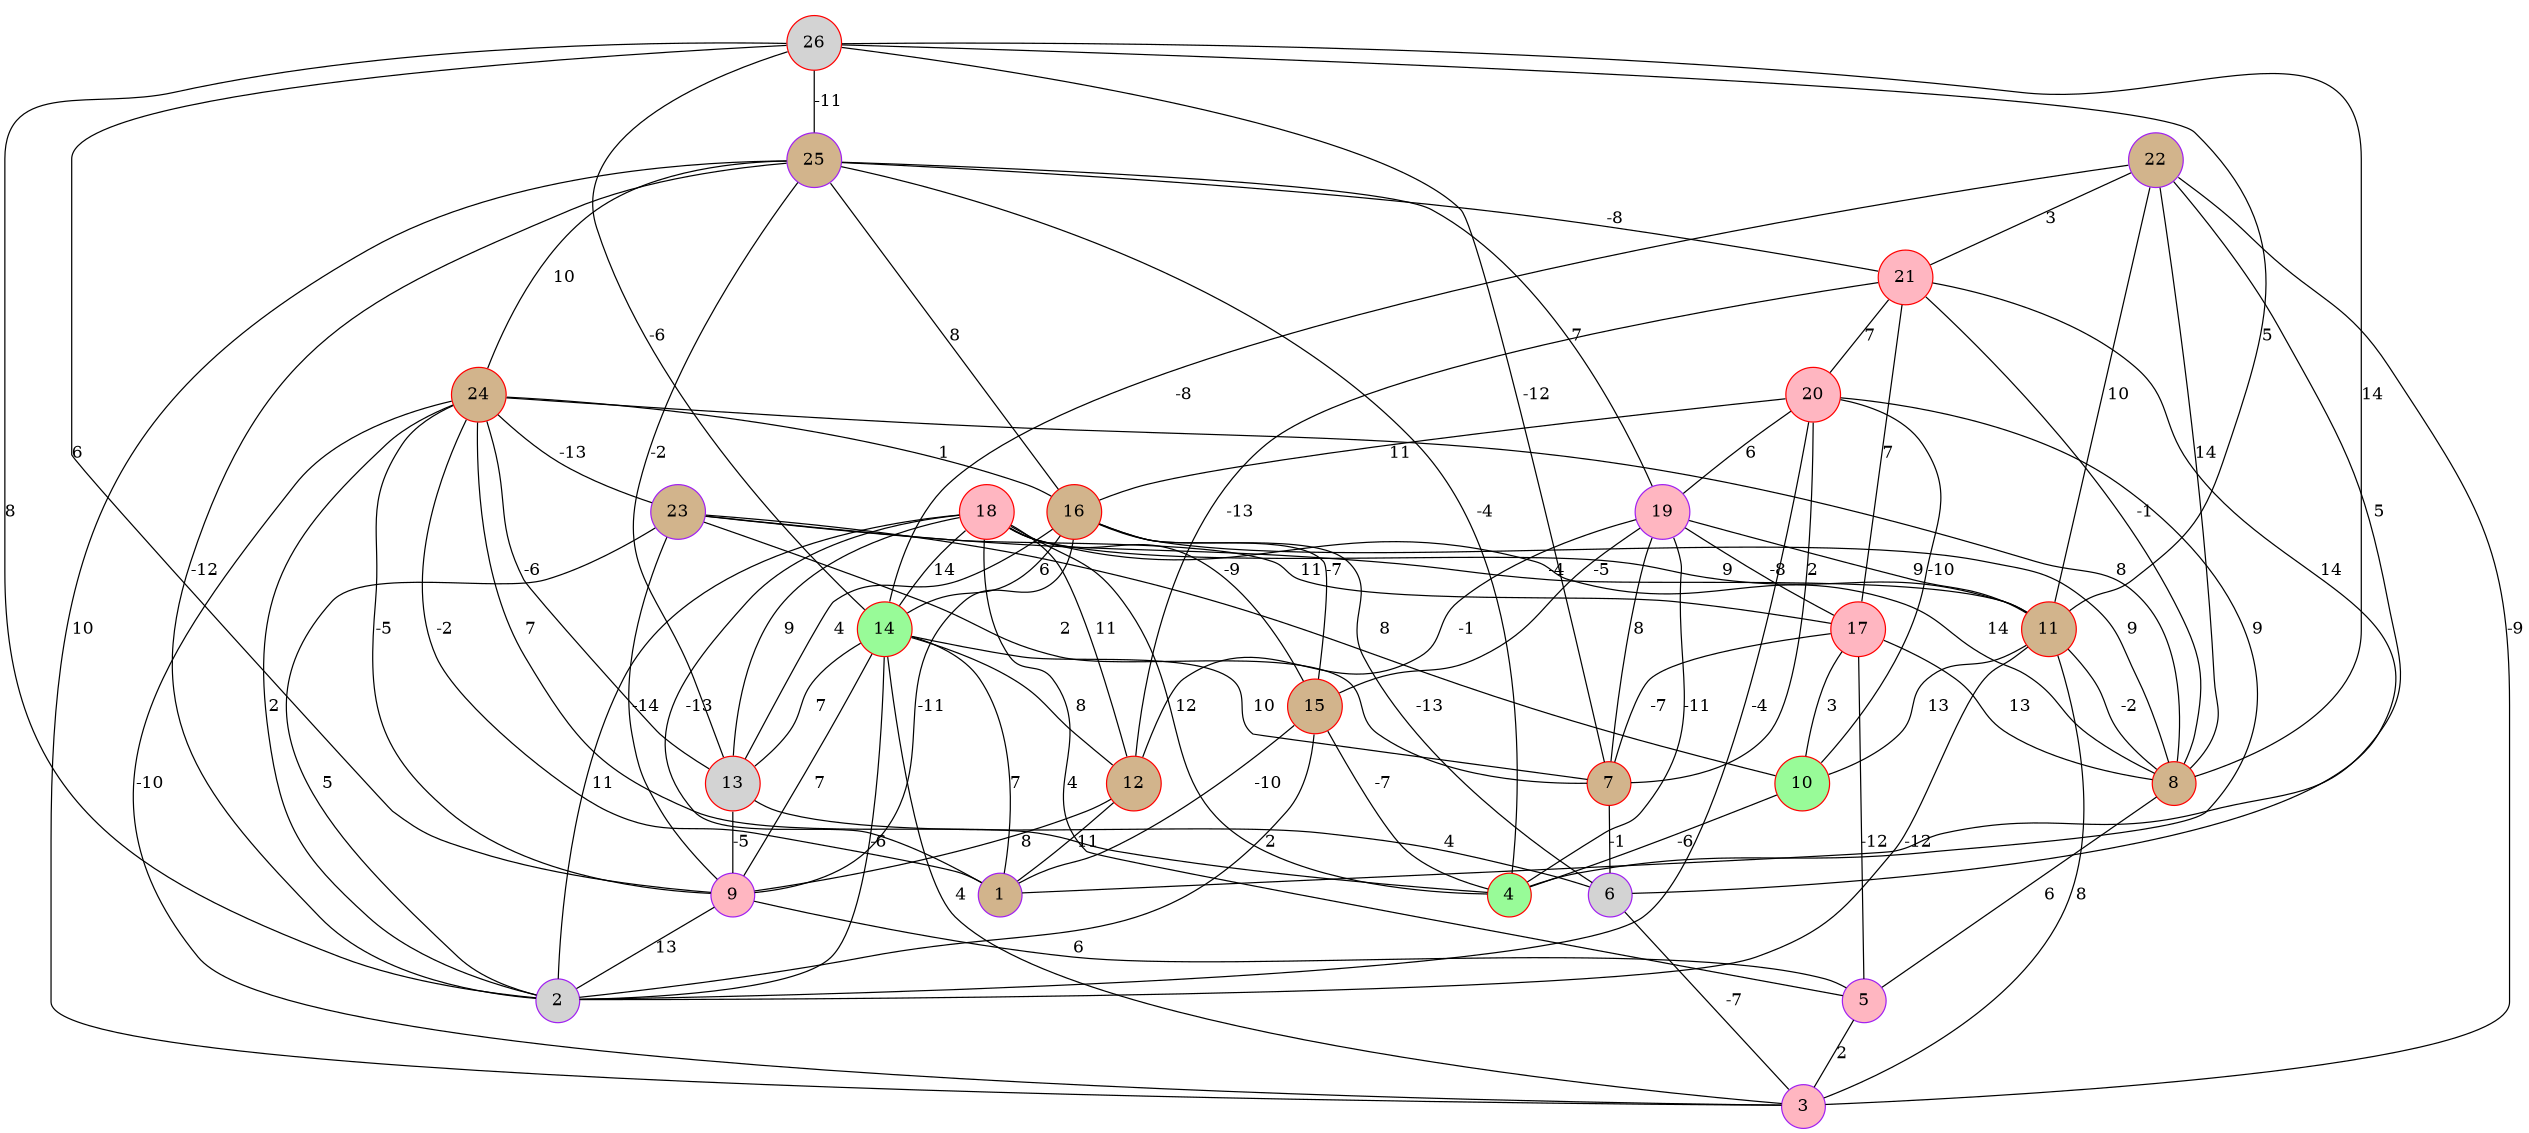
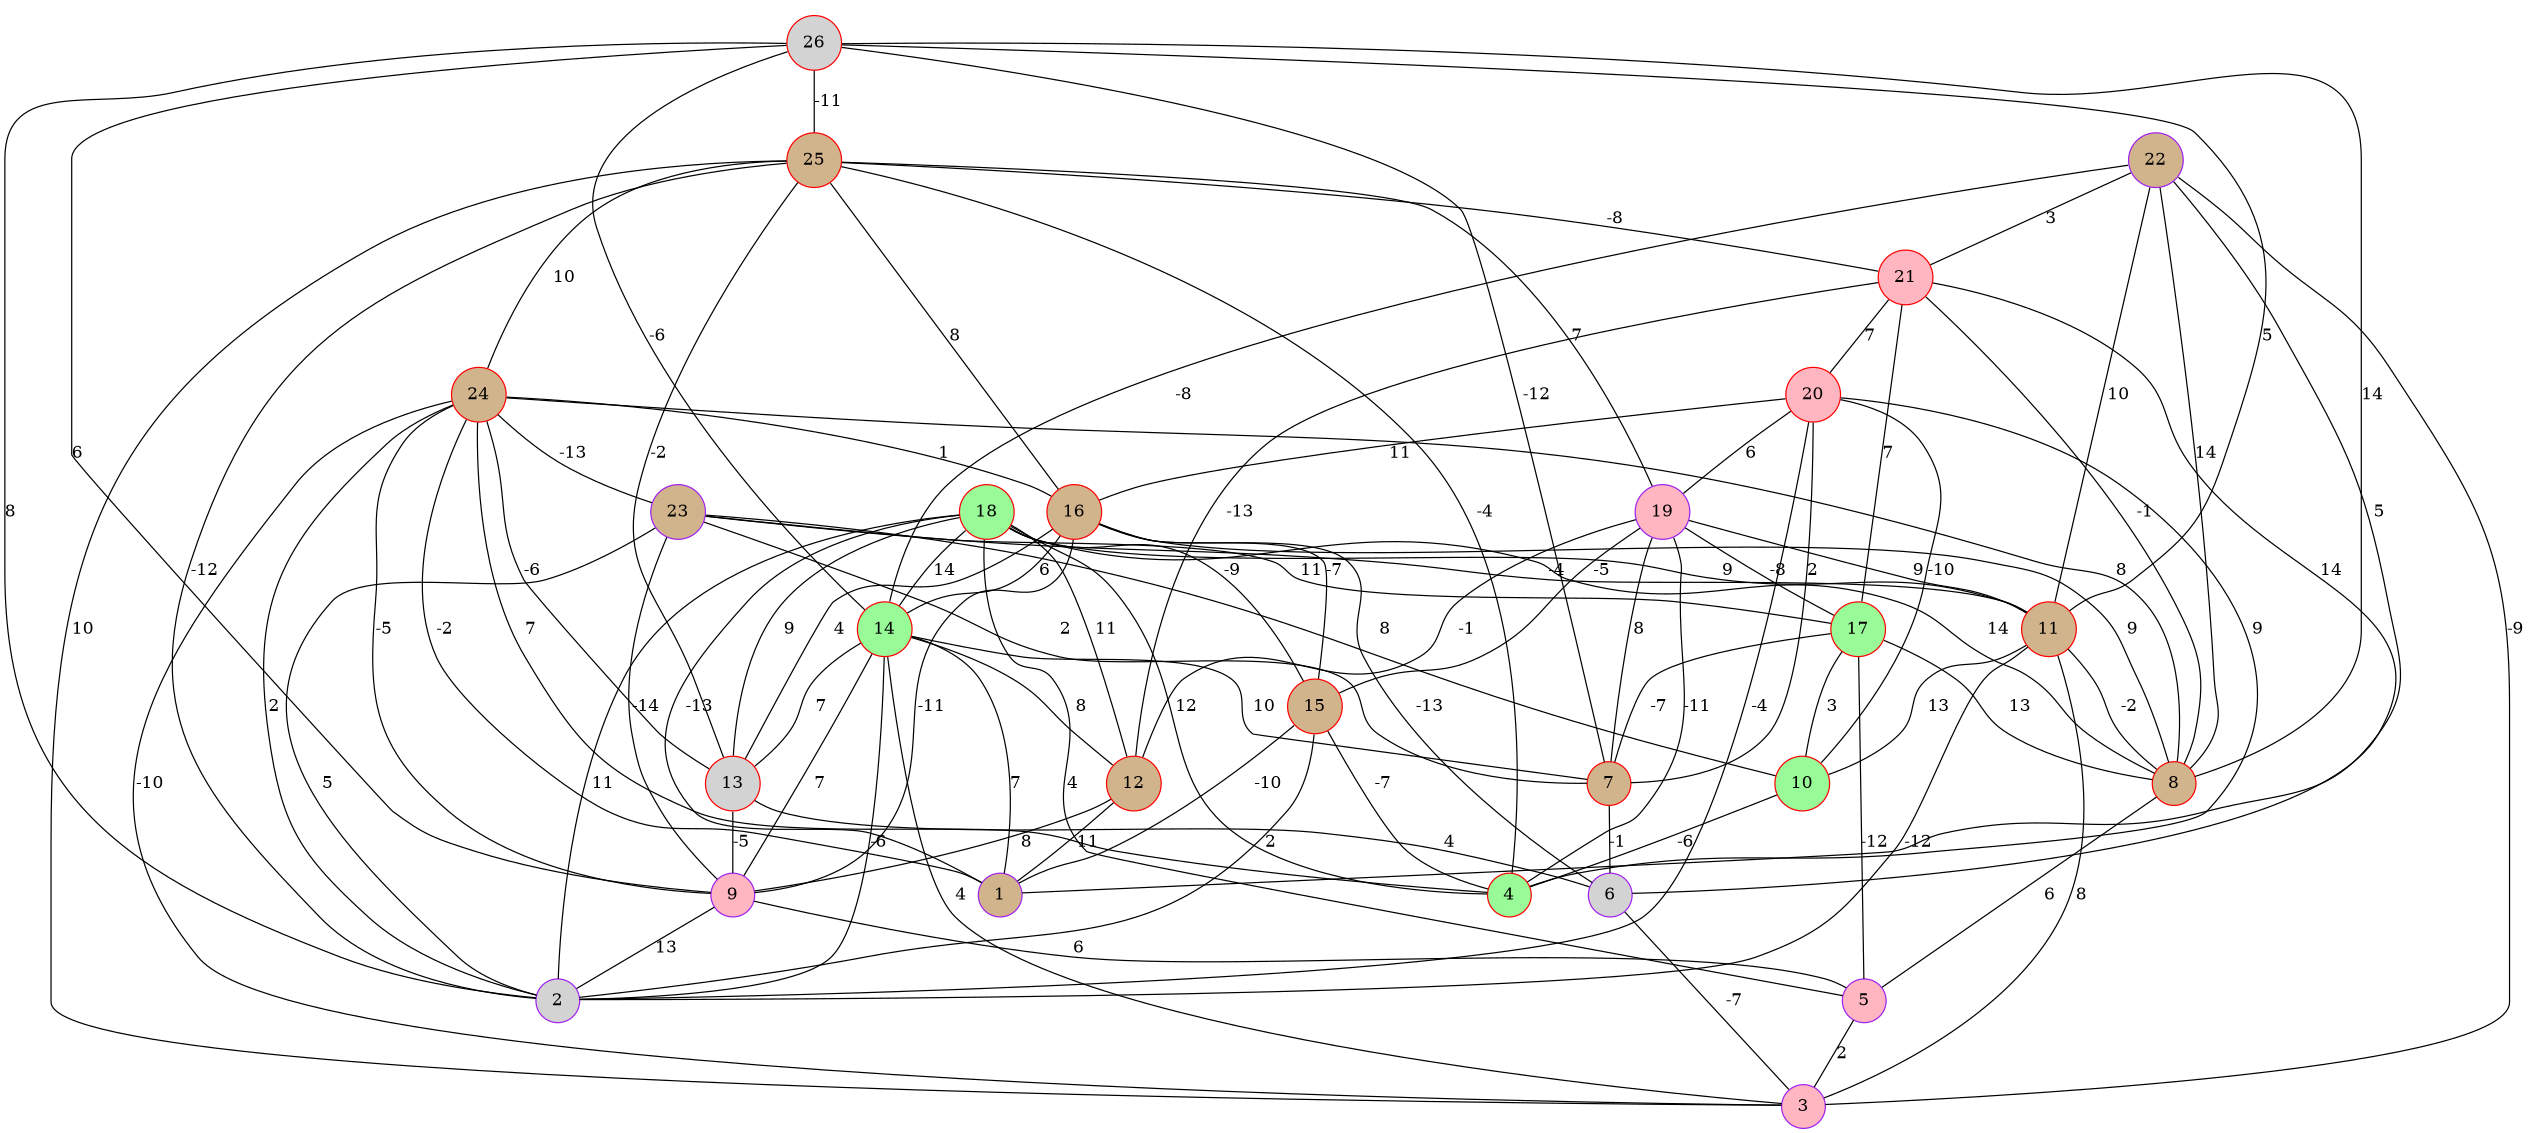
(814, 160) -> (814, 160)
(987, 512) -> (987, 512)
(1858, 629) -> (1858, 629)
